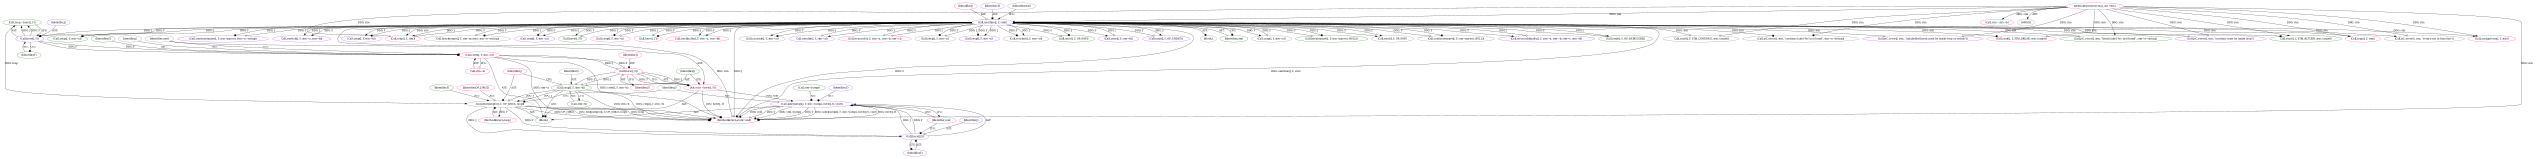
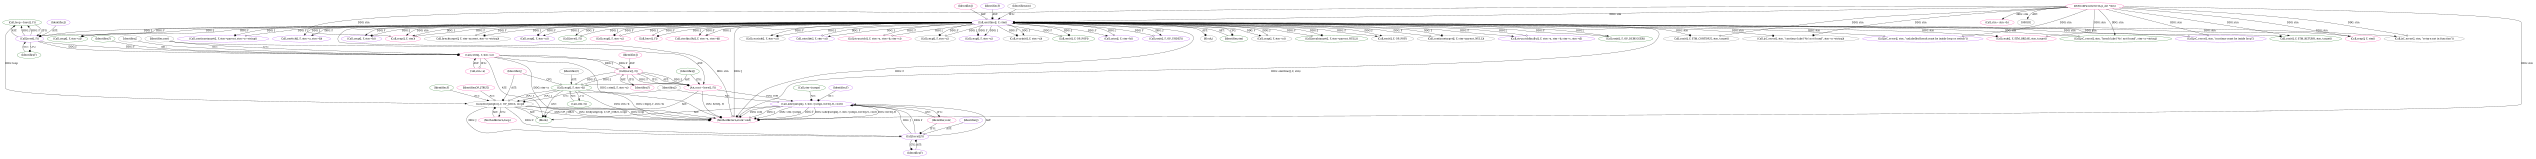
(1352, 25) -> (1352, 25)
(2492, 39) -> none
(503, 112) -> (503, 112)
